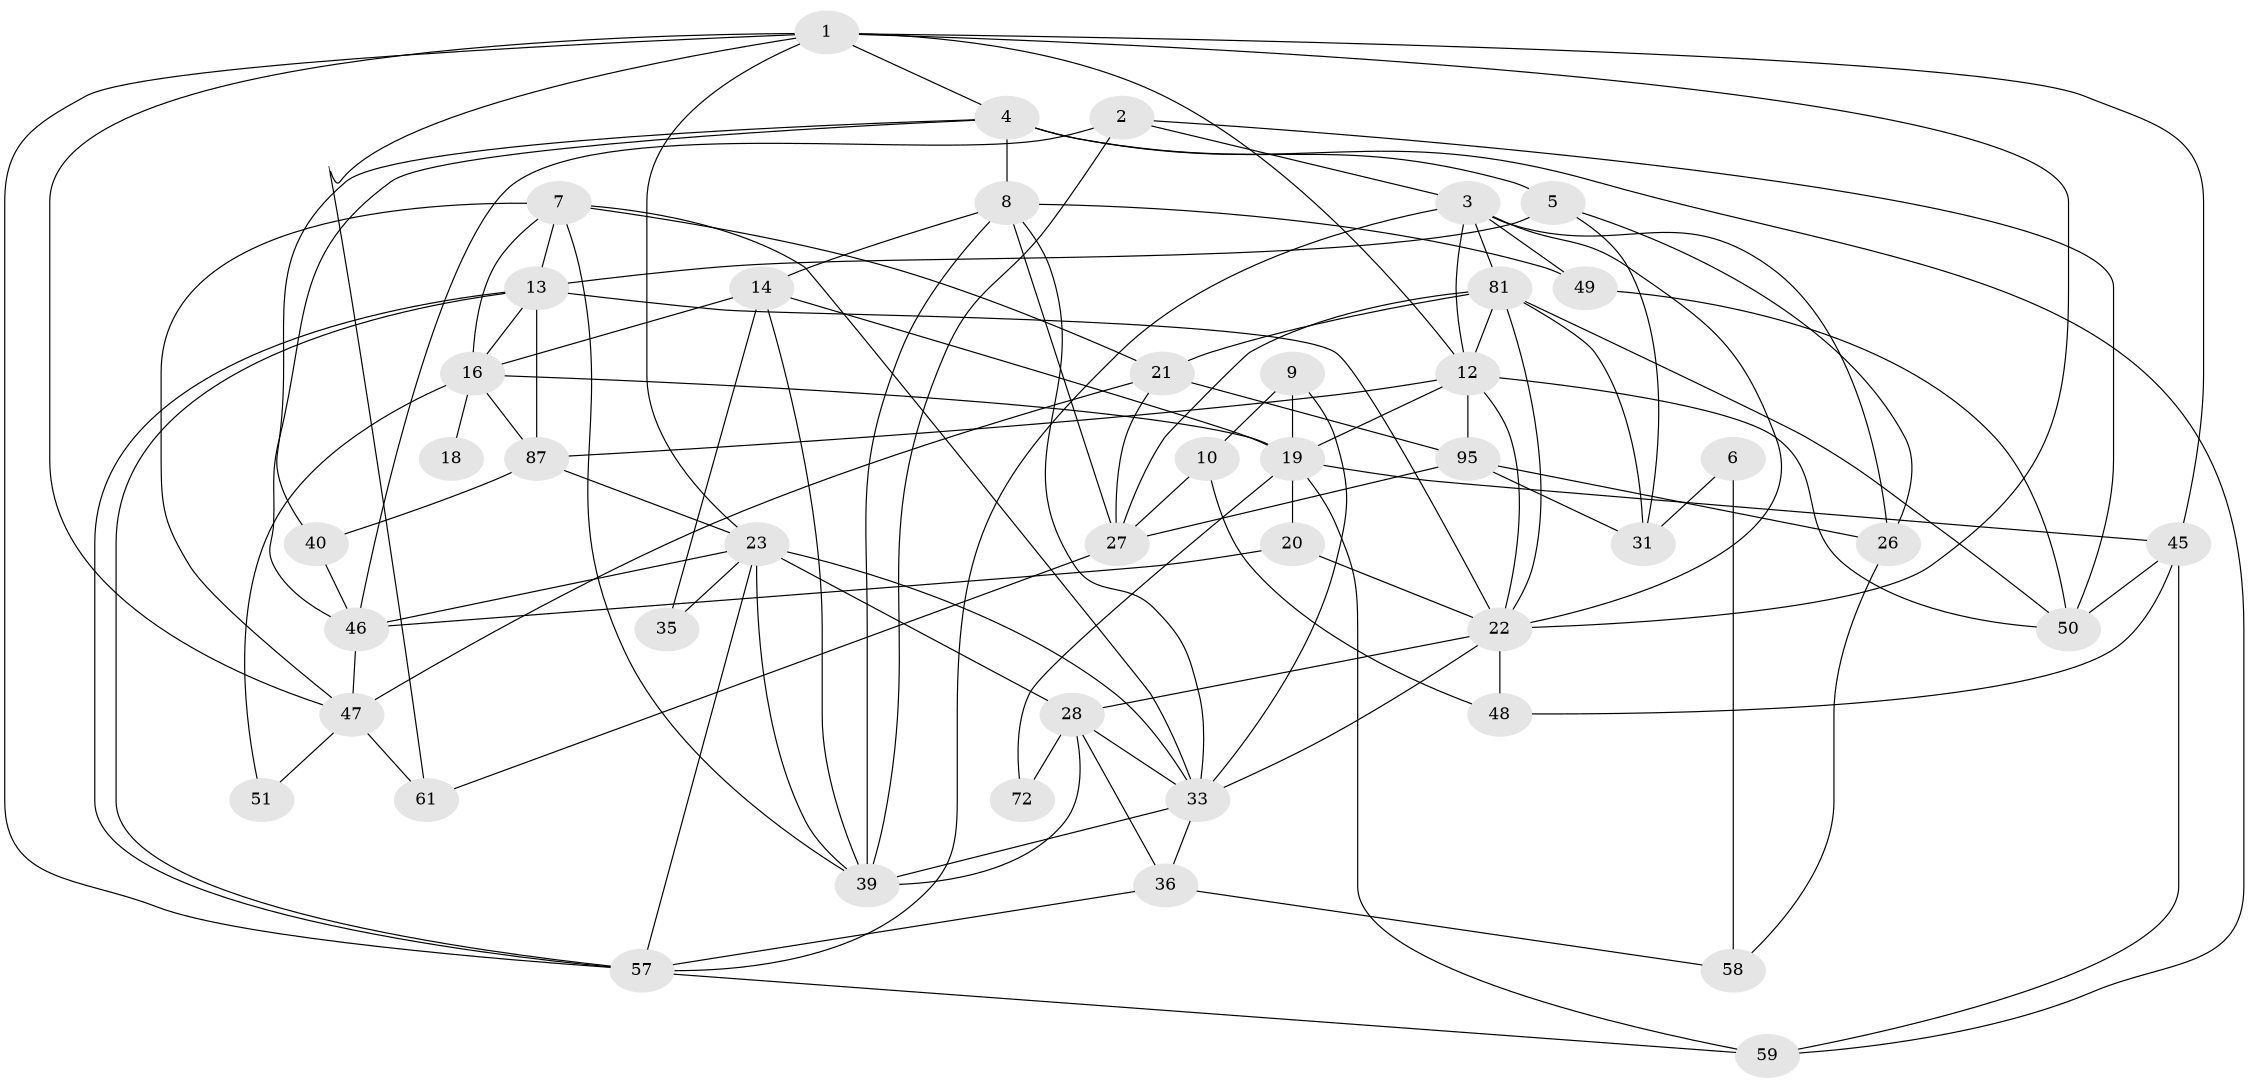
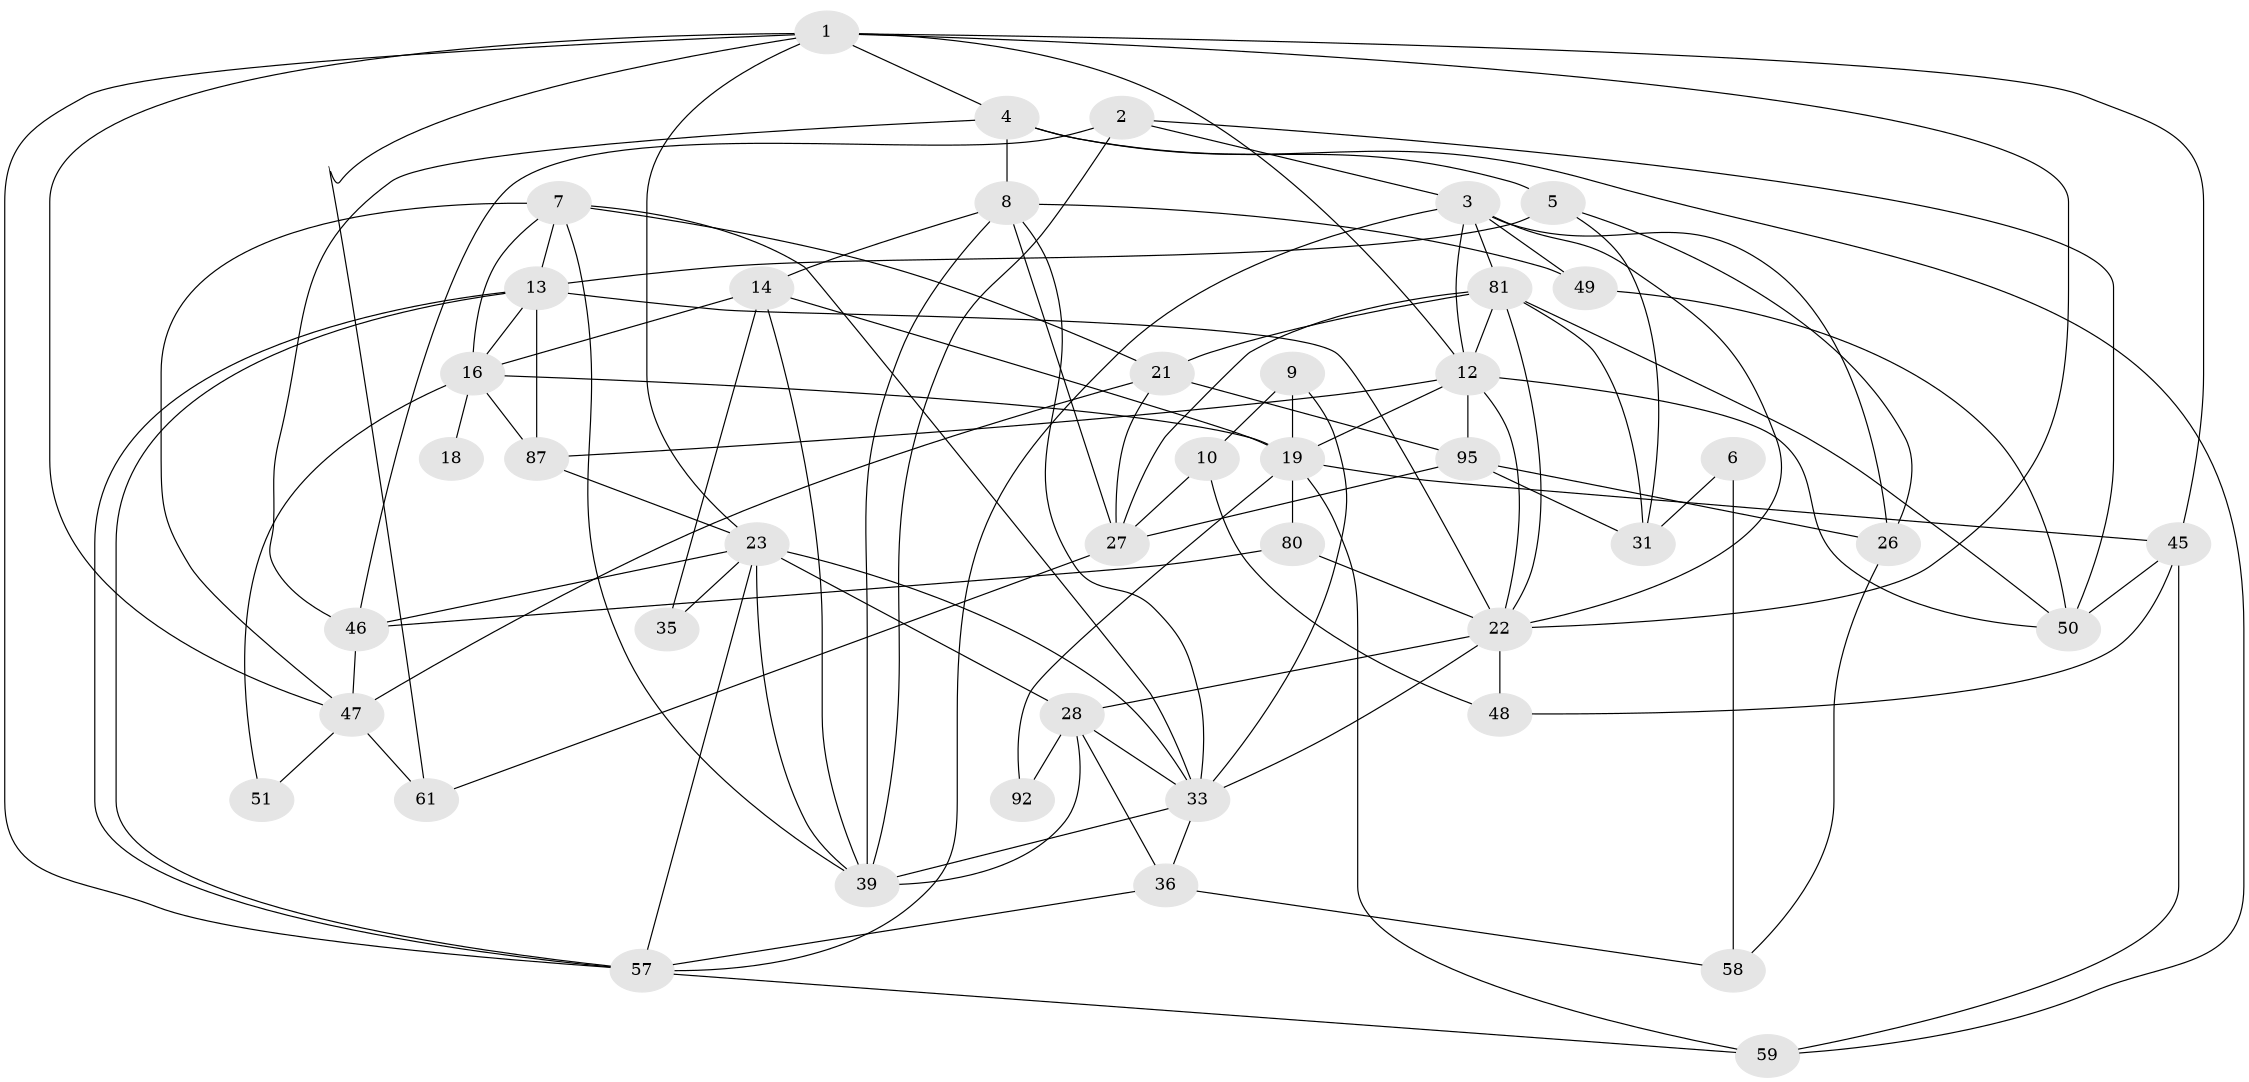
(316, 544) -> none
(1293, 544) -> (1293, 544)
(1022, 800) -> (1022, 800)
